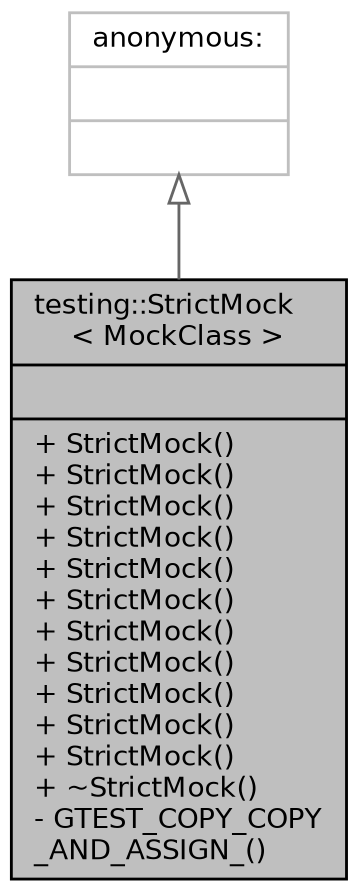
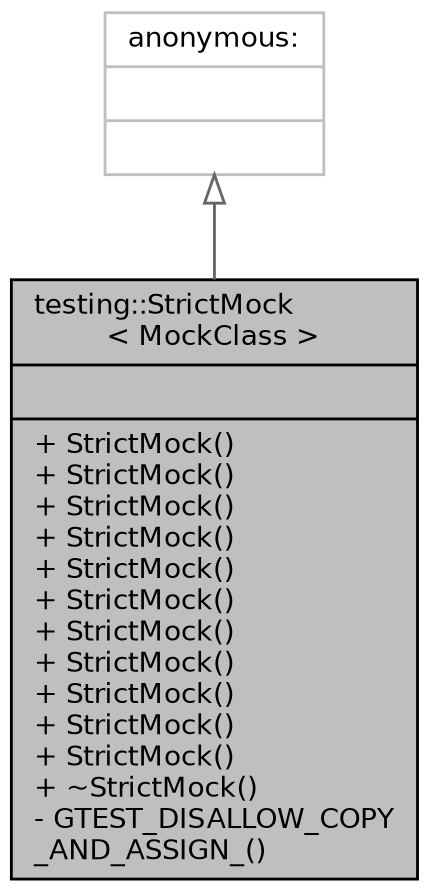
(179, 819) -> (214, 819)
